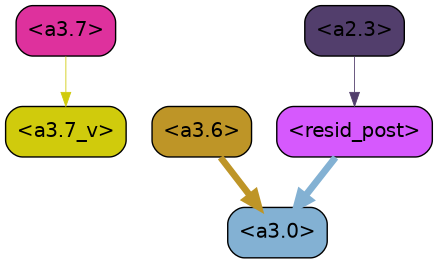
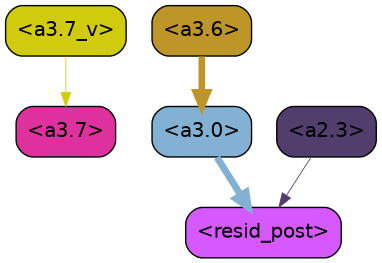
(66, 74) -> (66, 74)
(320, 177) -> (229, 176)
